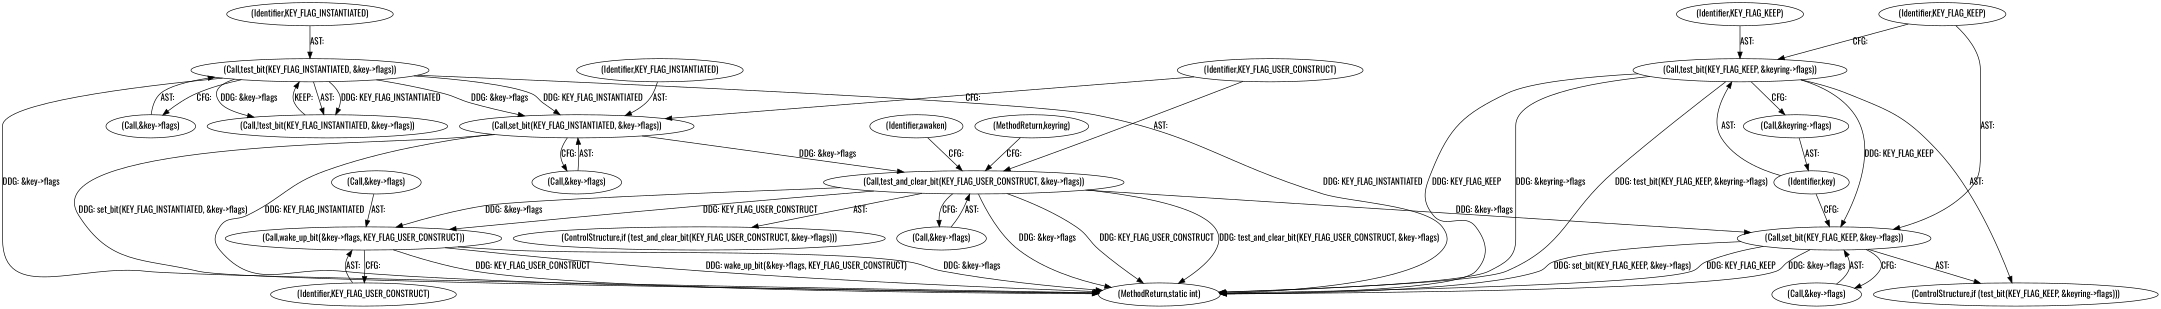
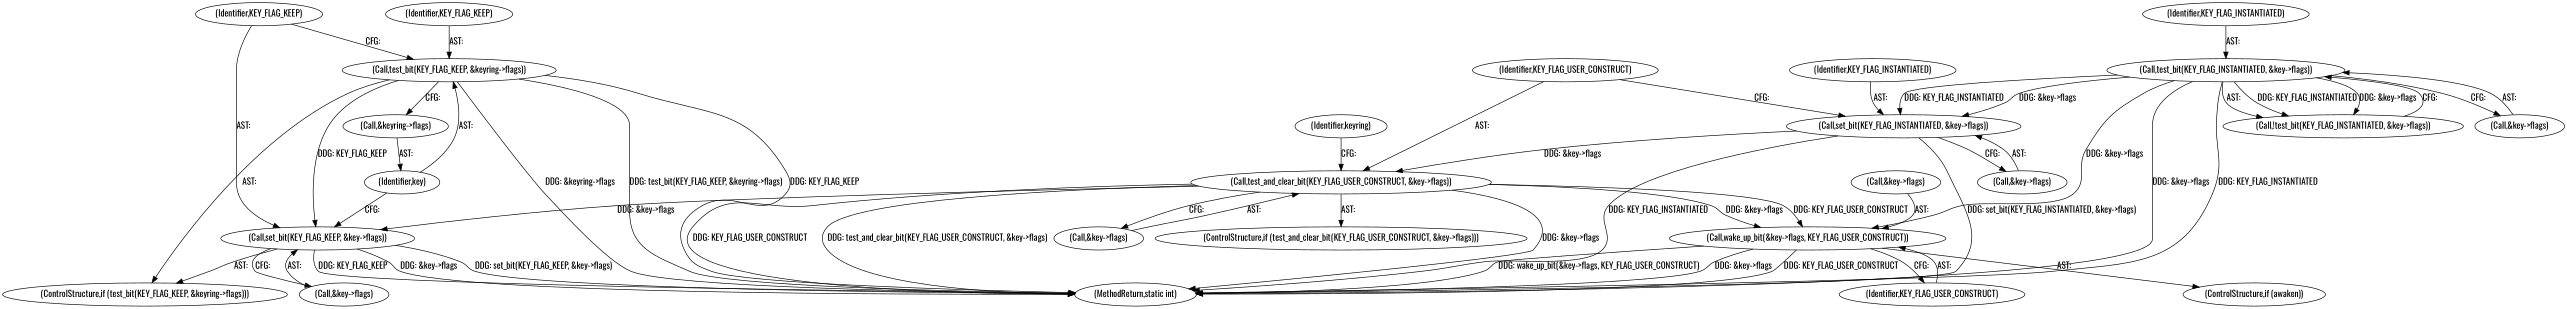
(305, 98) -> (2431, 98)
(916, 126) -> none
(1032, 126) -> (1341, 126)
none -> (2056, 201)
none -> (2254, 295)
